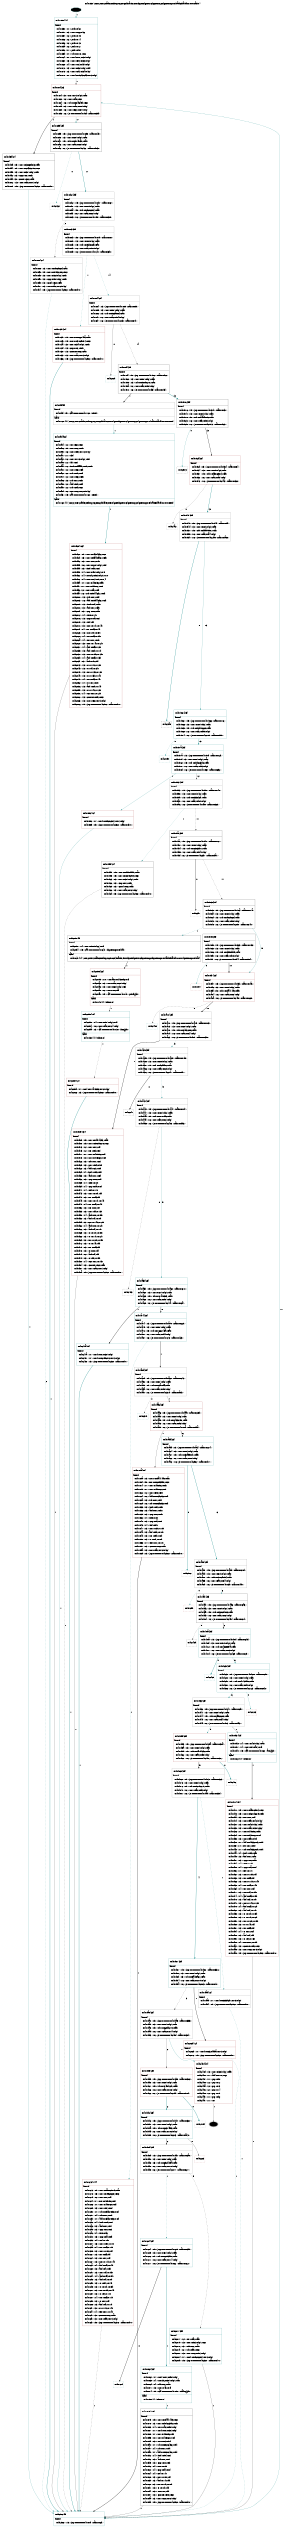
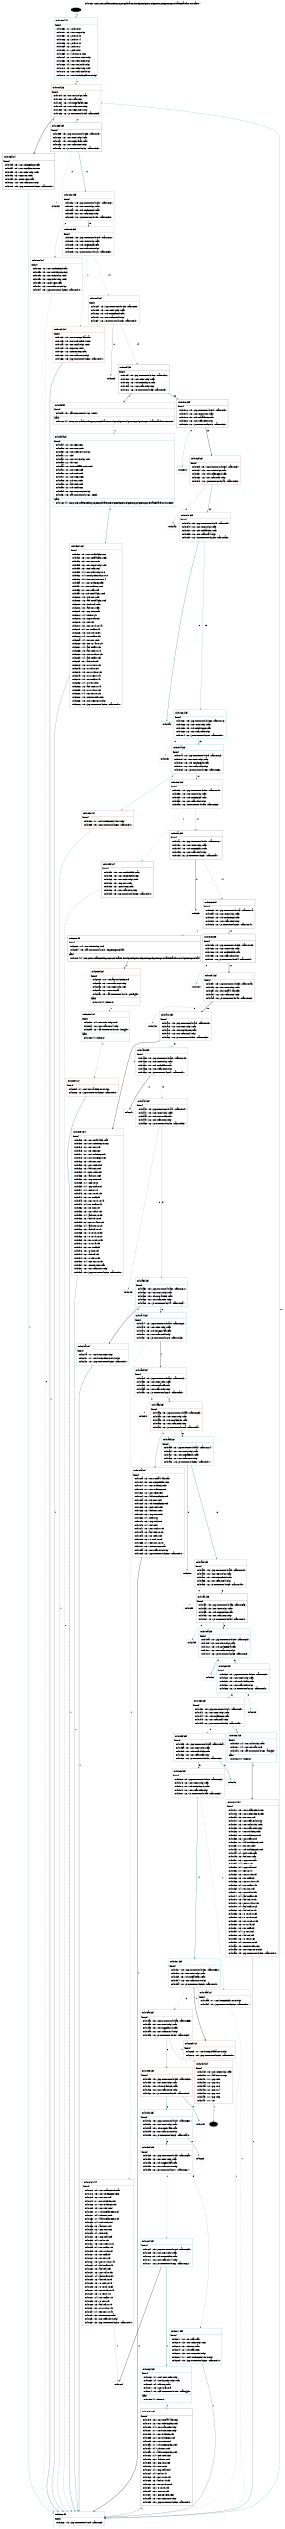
none -> (88, 223)
(260, 950) -> (229, 930)
(92, 2418) -> (116, 2353)
